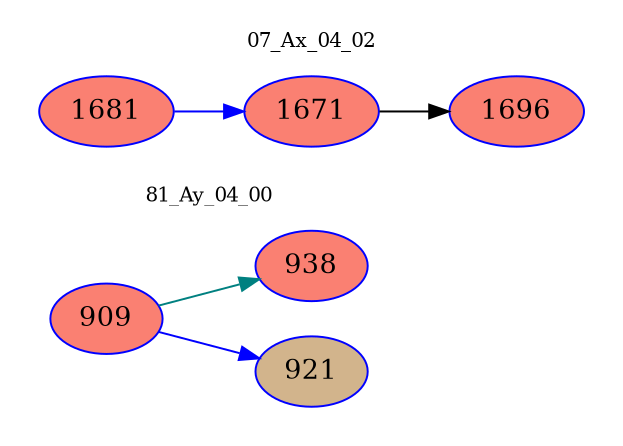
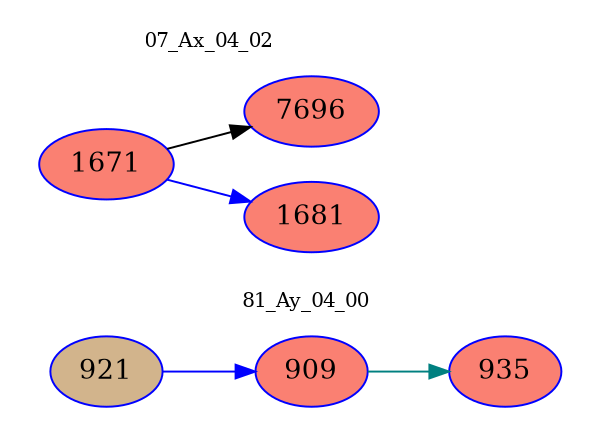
(199, 111) -> (199, 188)
(517, 111) -> (312, 111)
(312, 266) -> (505, 372)
(199, 343) -> (199, 372)
